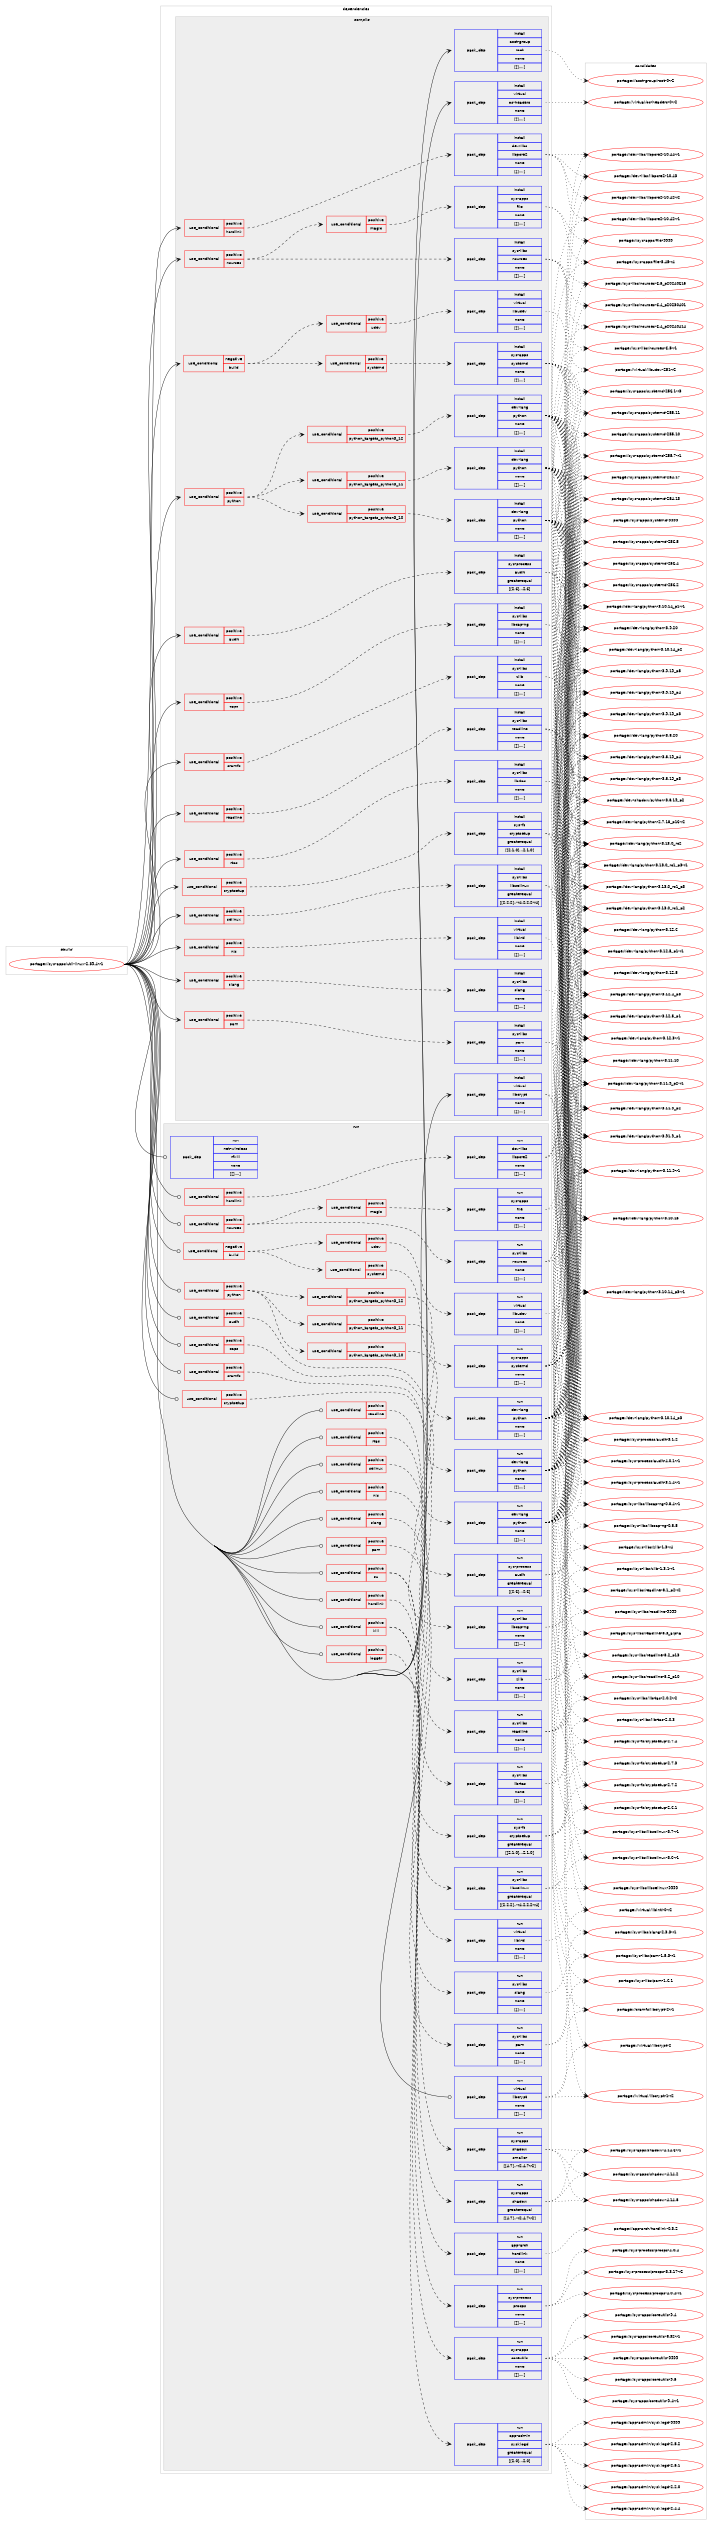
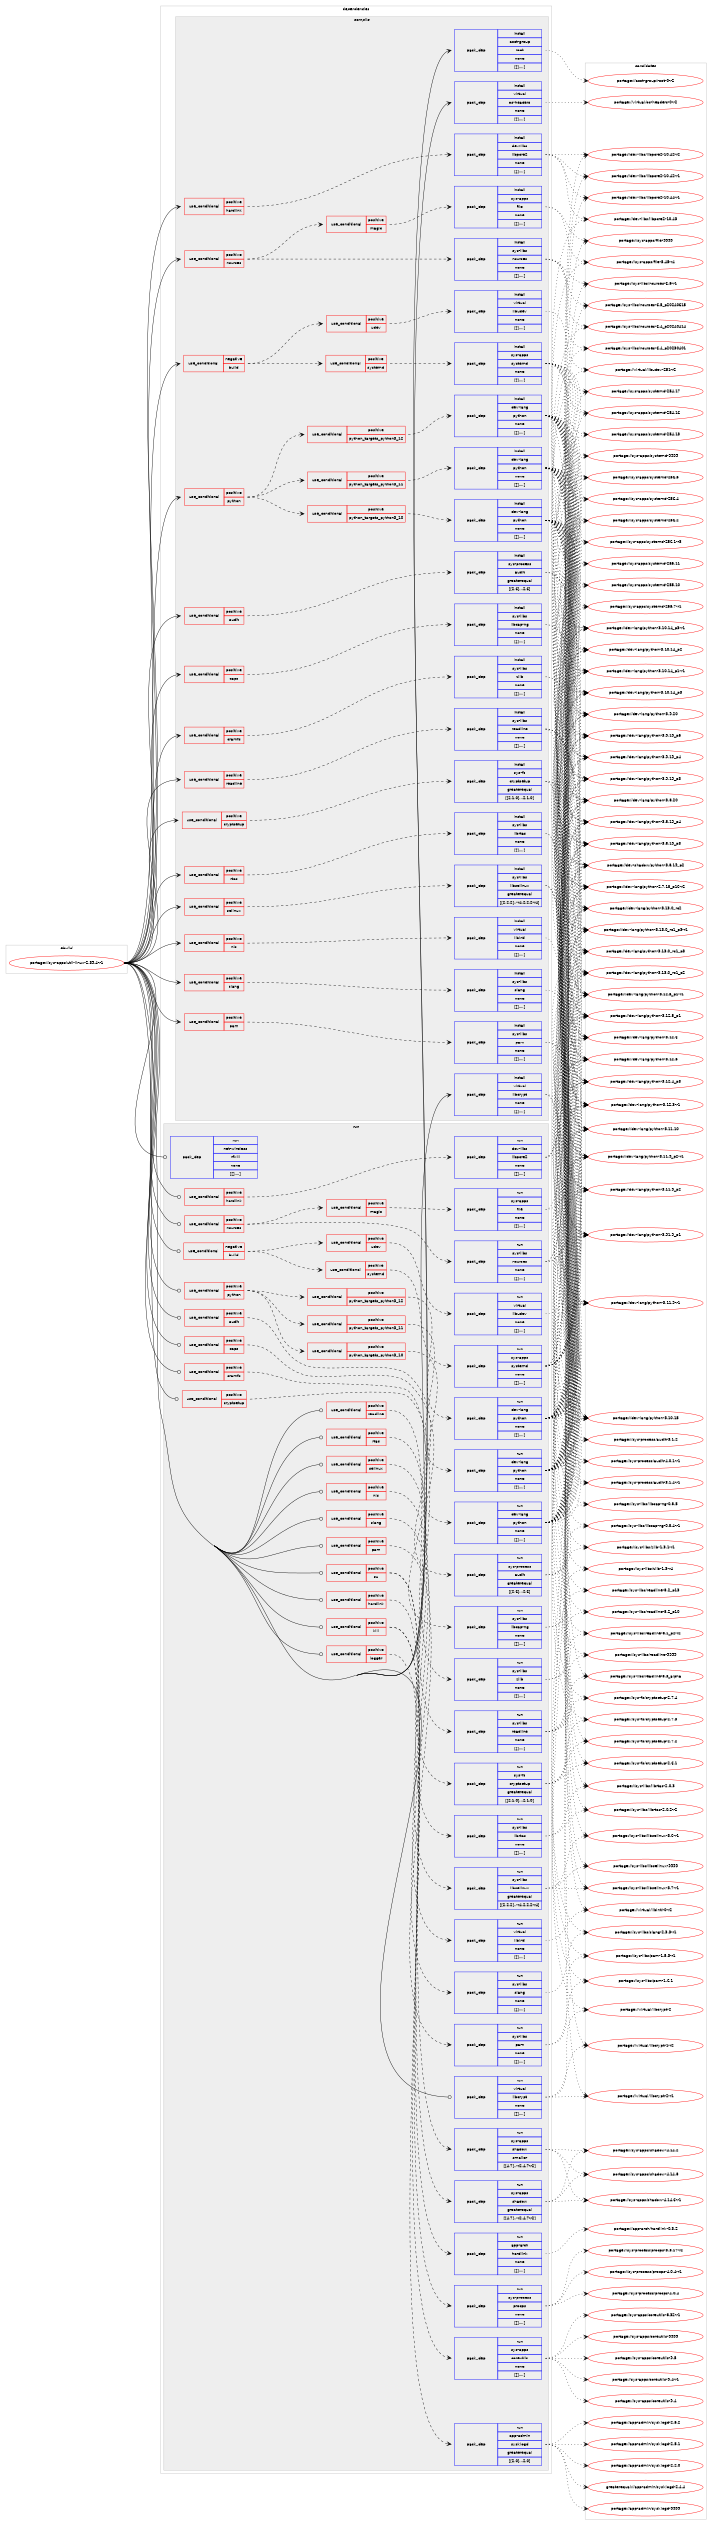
none -> (646, 413)
(646, 2010) -> (646, 2096)
(646, 2509) -> (646, 2487)
